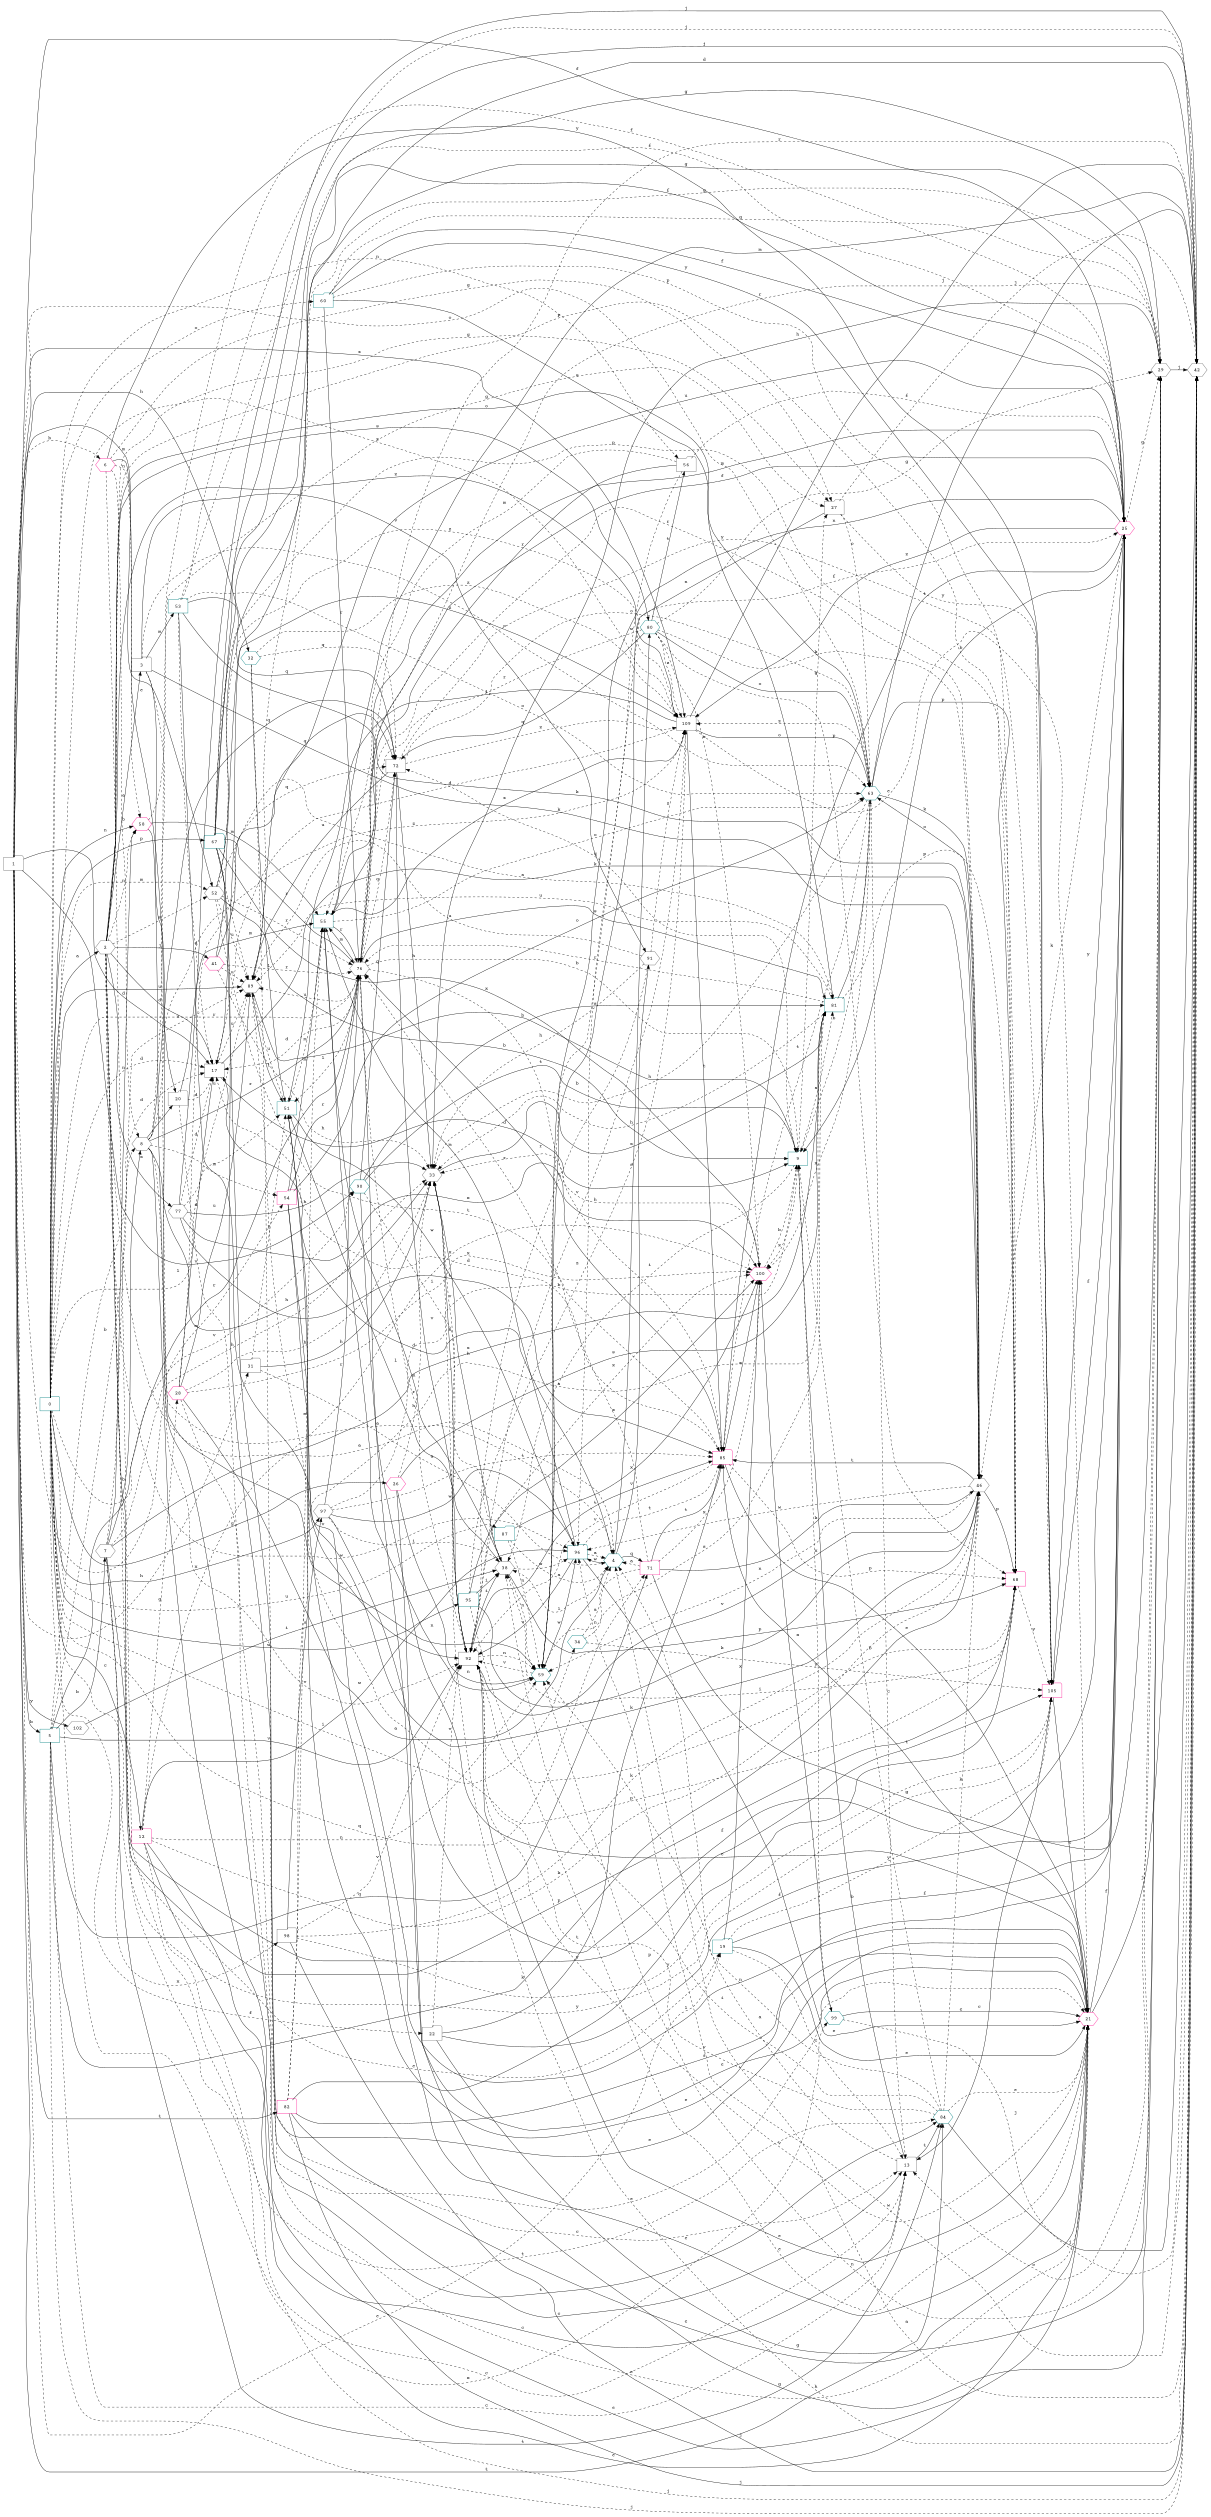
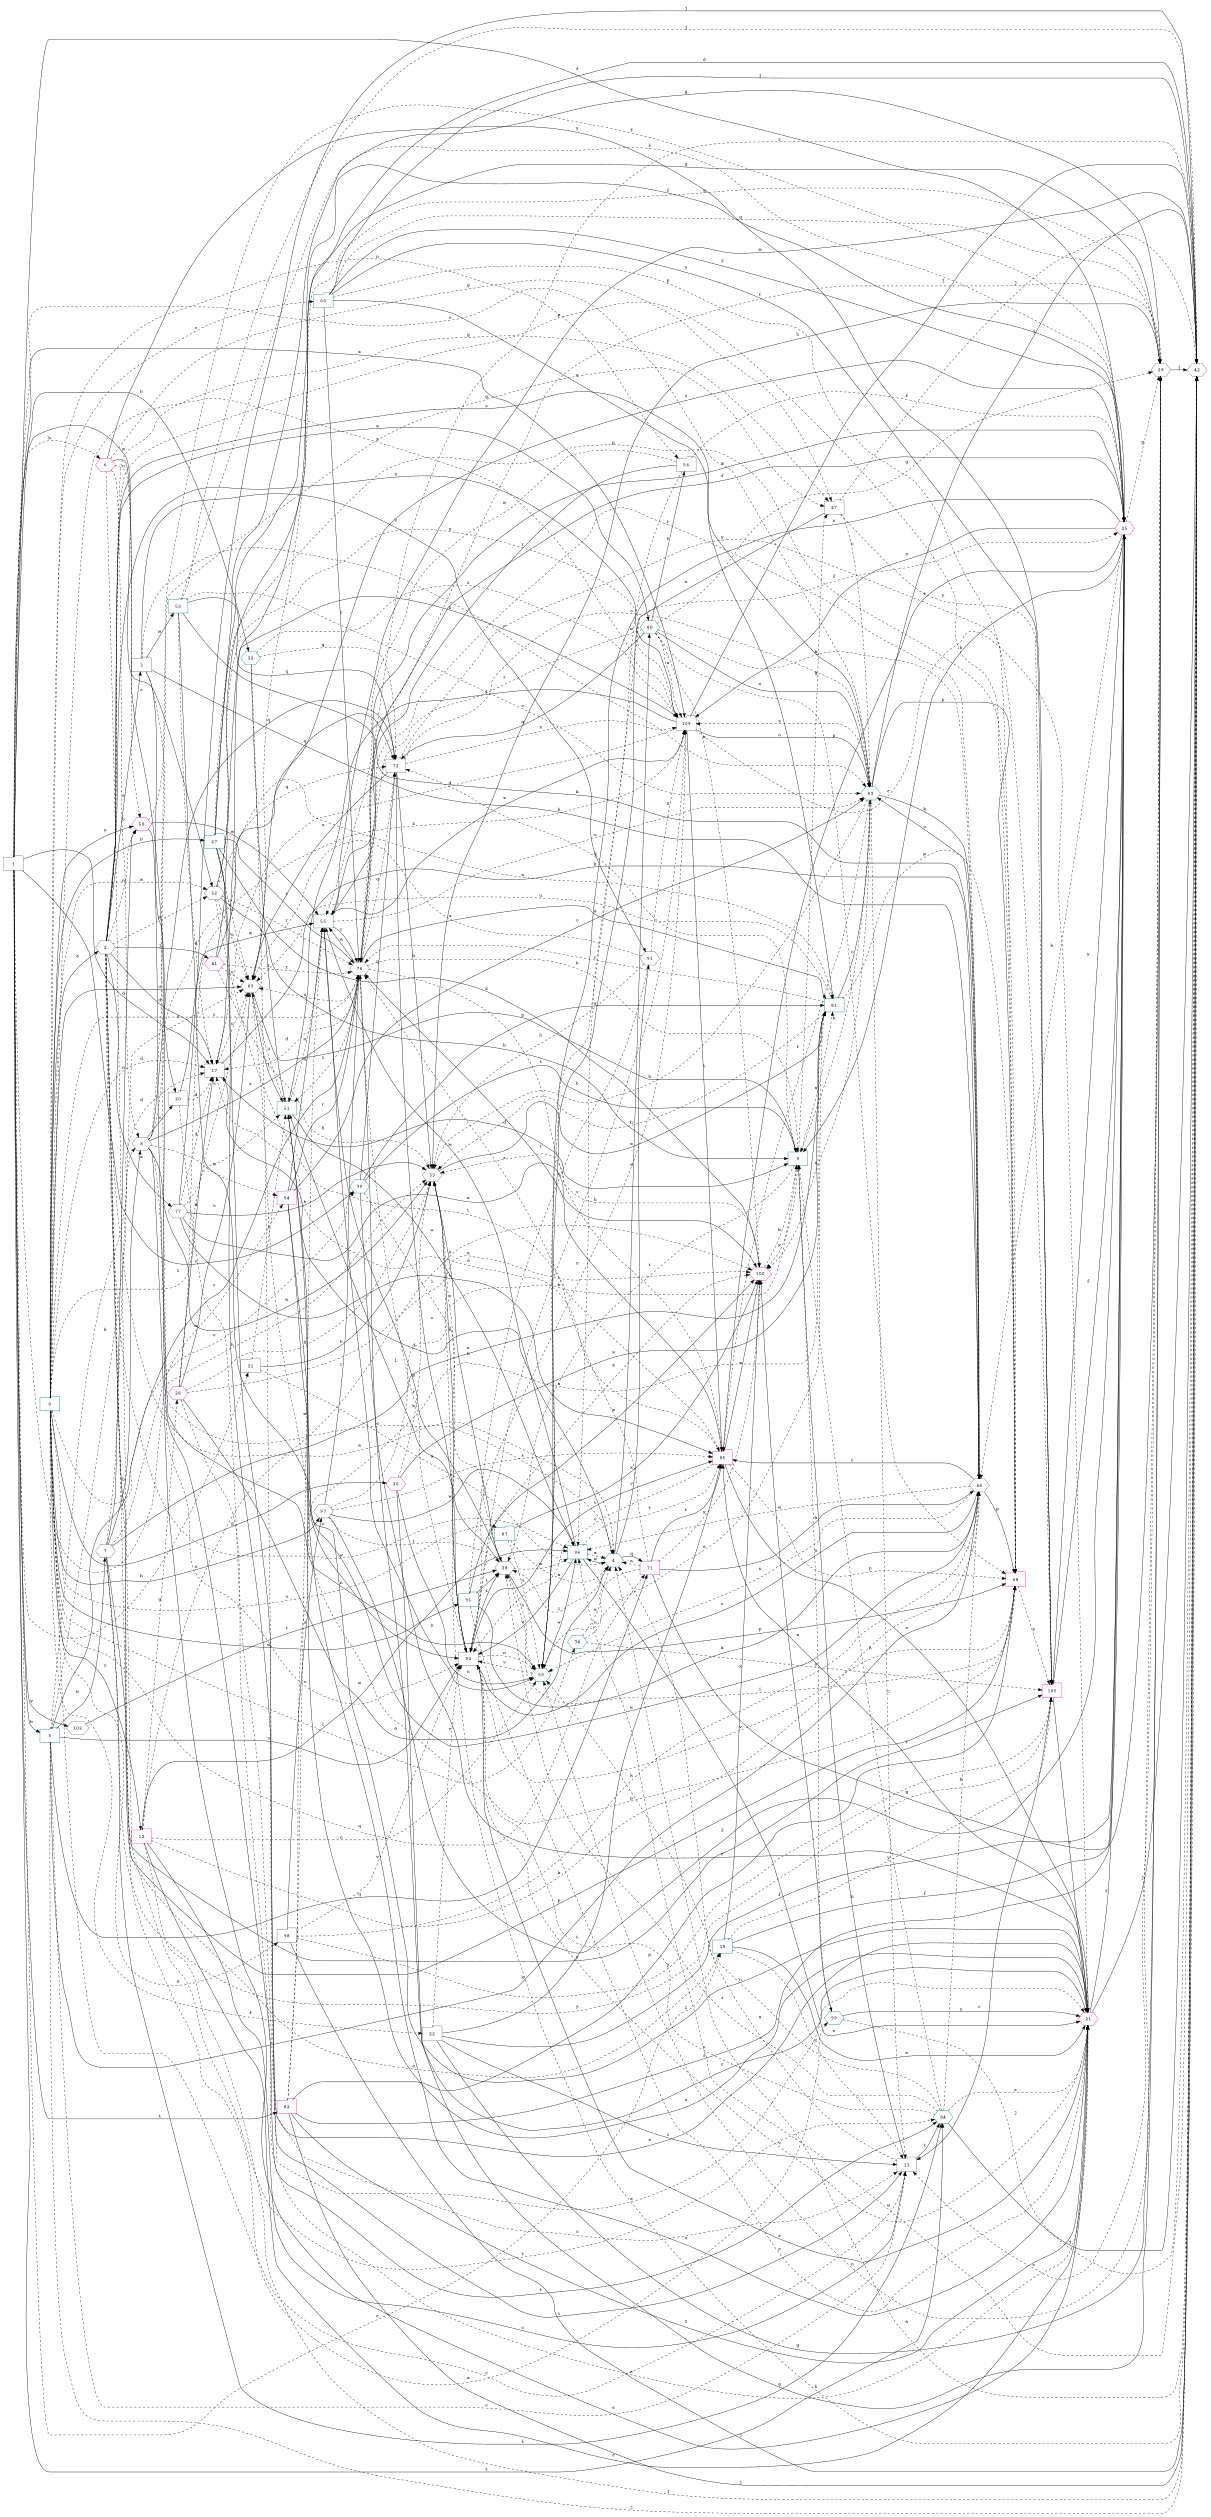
(550, 54) -> (843, 78)
none -> (659, 2135)
